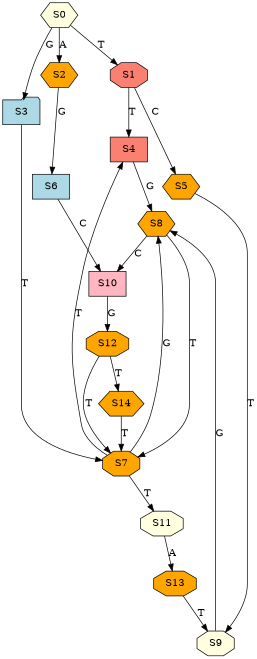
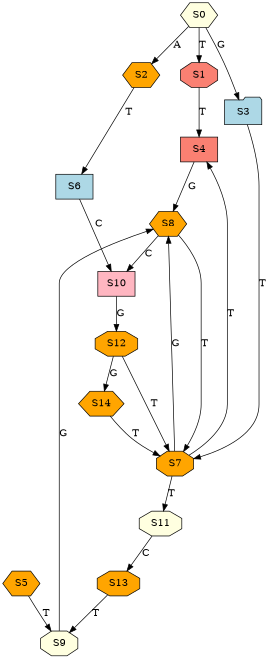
(62, 112) -> (129, 112)
(153, 128) -> none
(118, 374) -> (114, 374)
(172, 554) -> (146, 554)
